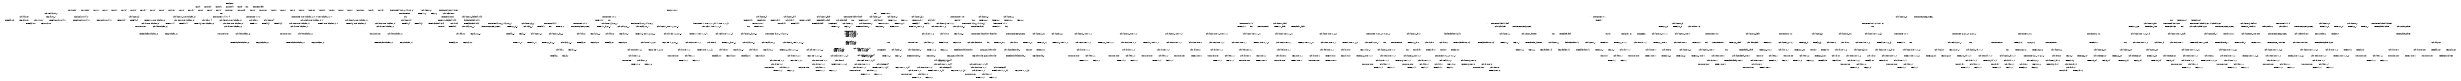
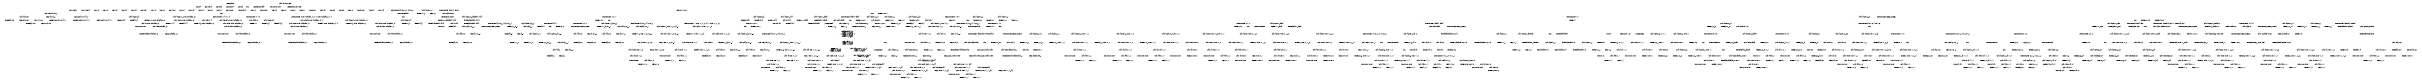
(2300, 43) -> none
